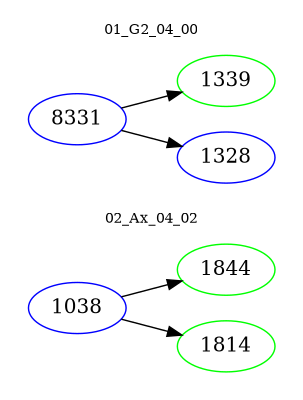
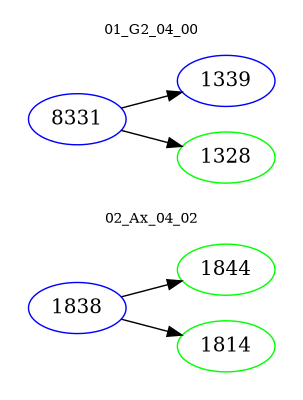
(226, 81) -> (226, 81)
(226, 158) -> (226, 158)
(77, 308) -> (77, 308)
